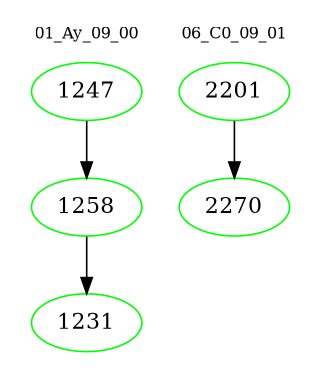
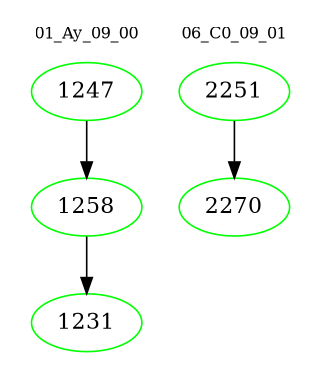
(234, 92) -> (234, 92)
